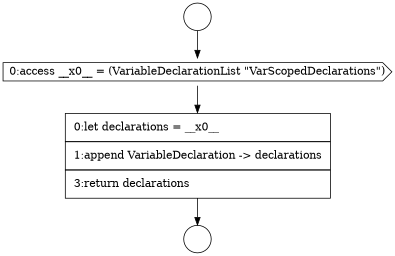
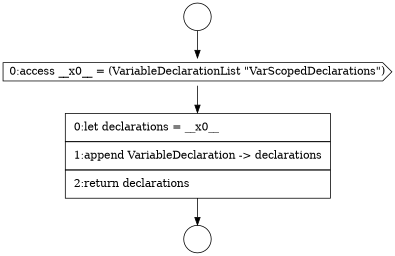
(132, 184) -> (132, 184)
